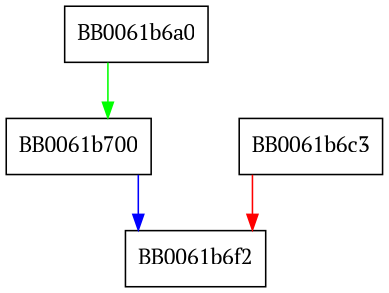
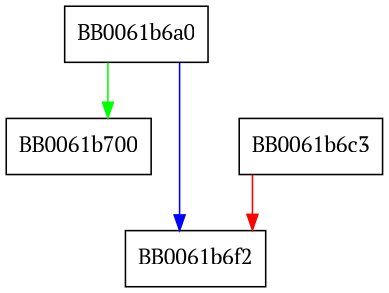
(138, 195) -> (180, 139)
